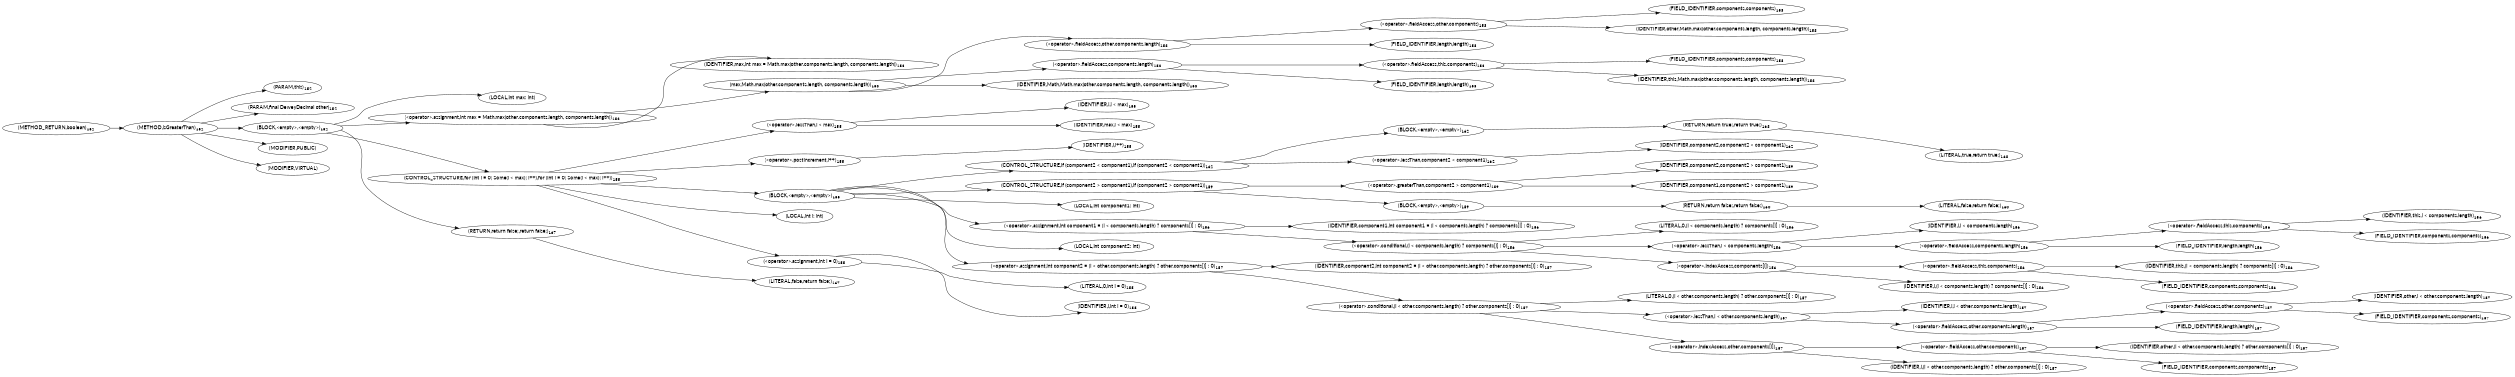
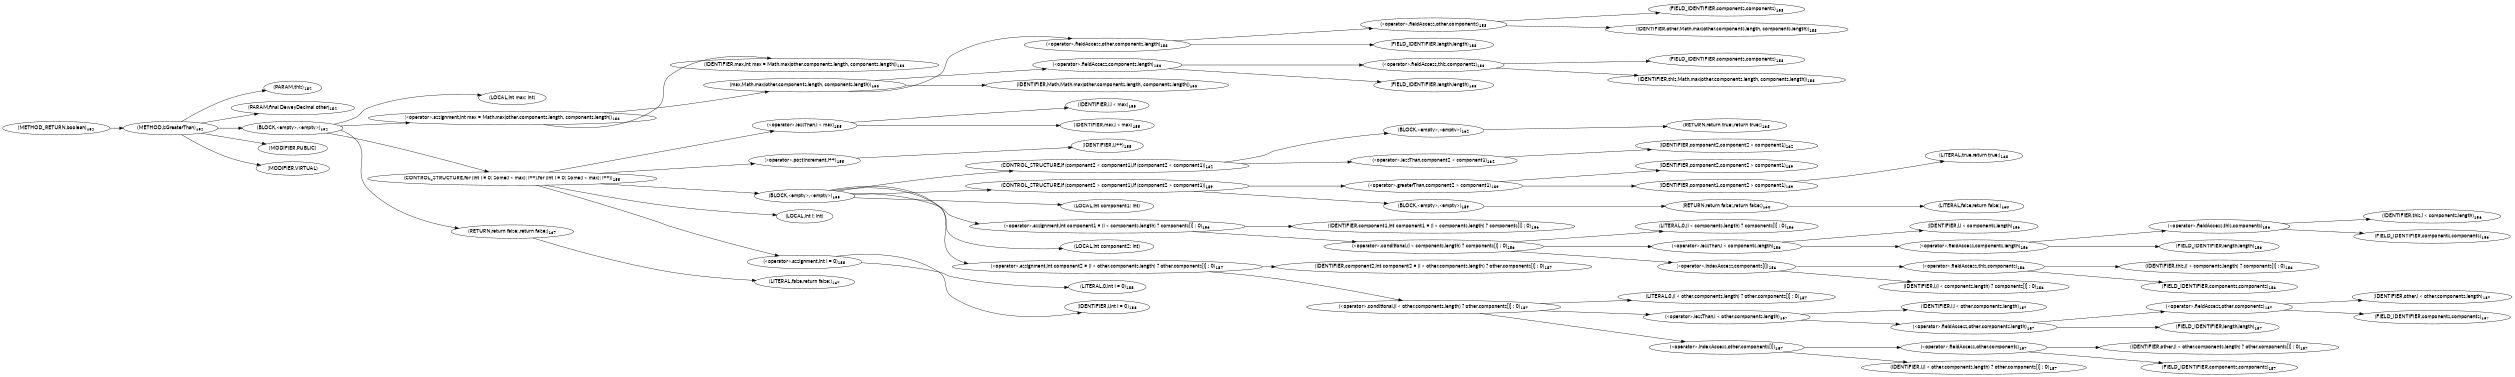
(1860, 137) -> (1867, 173)
